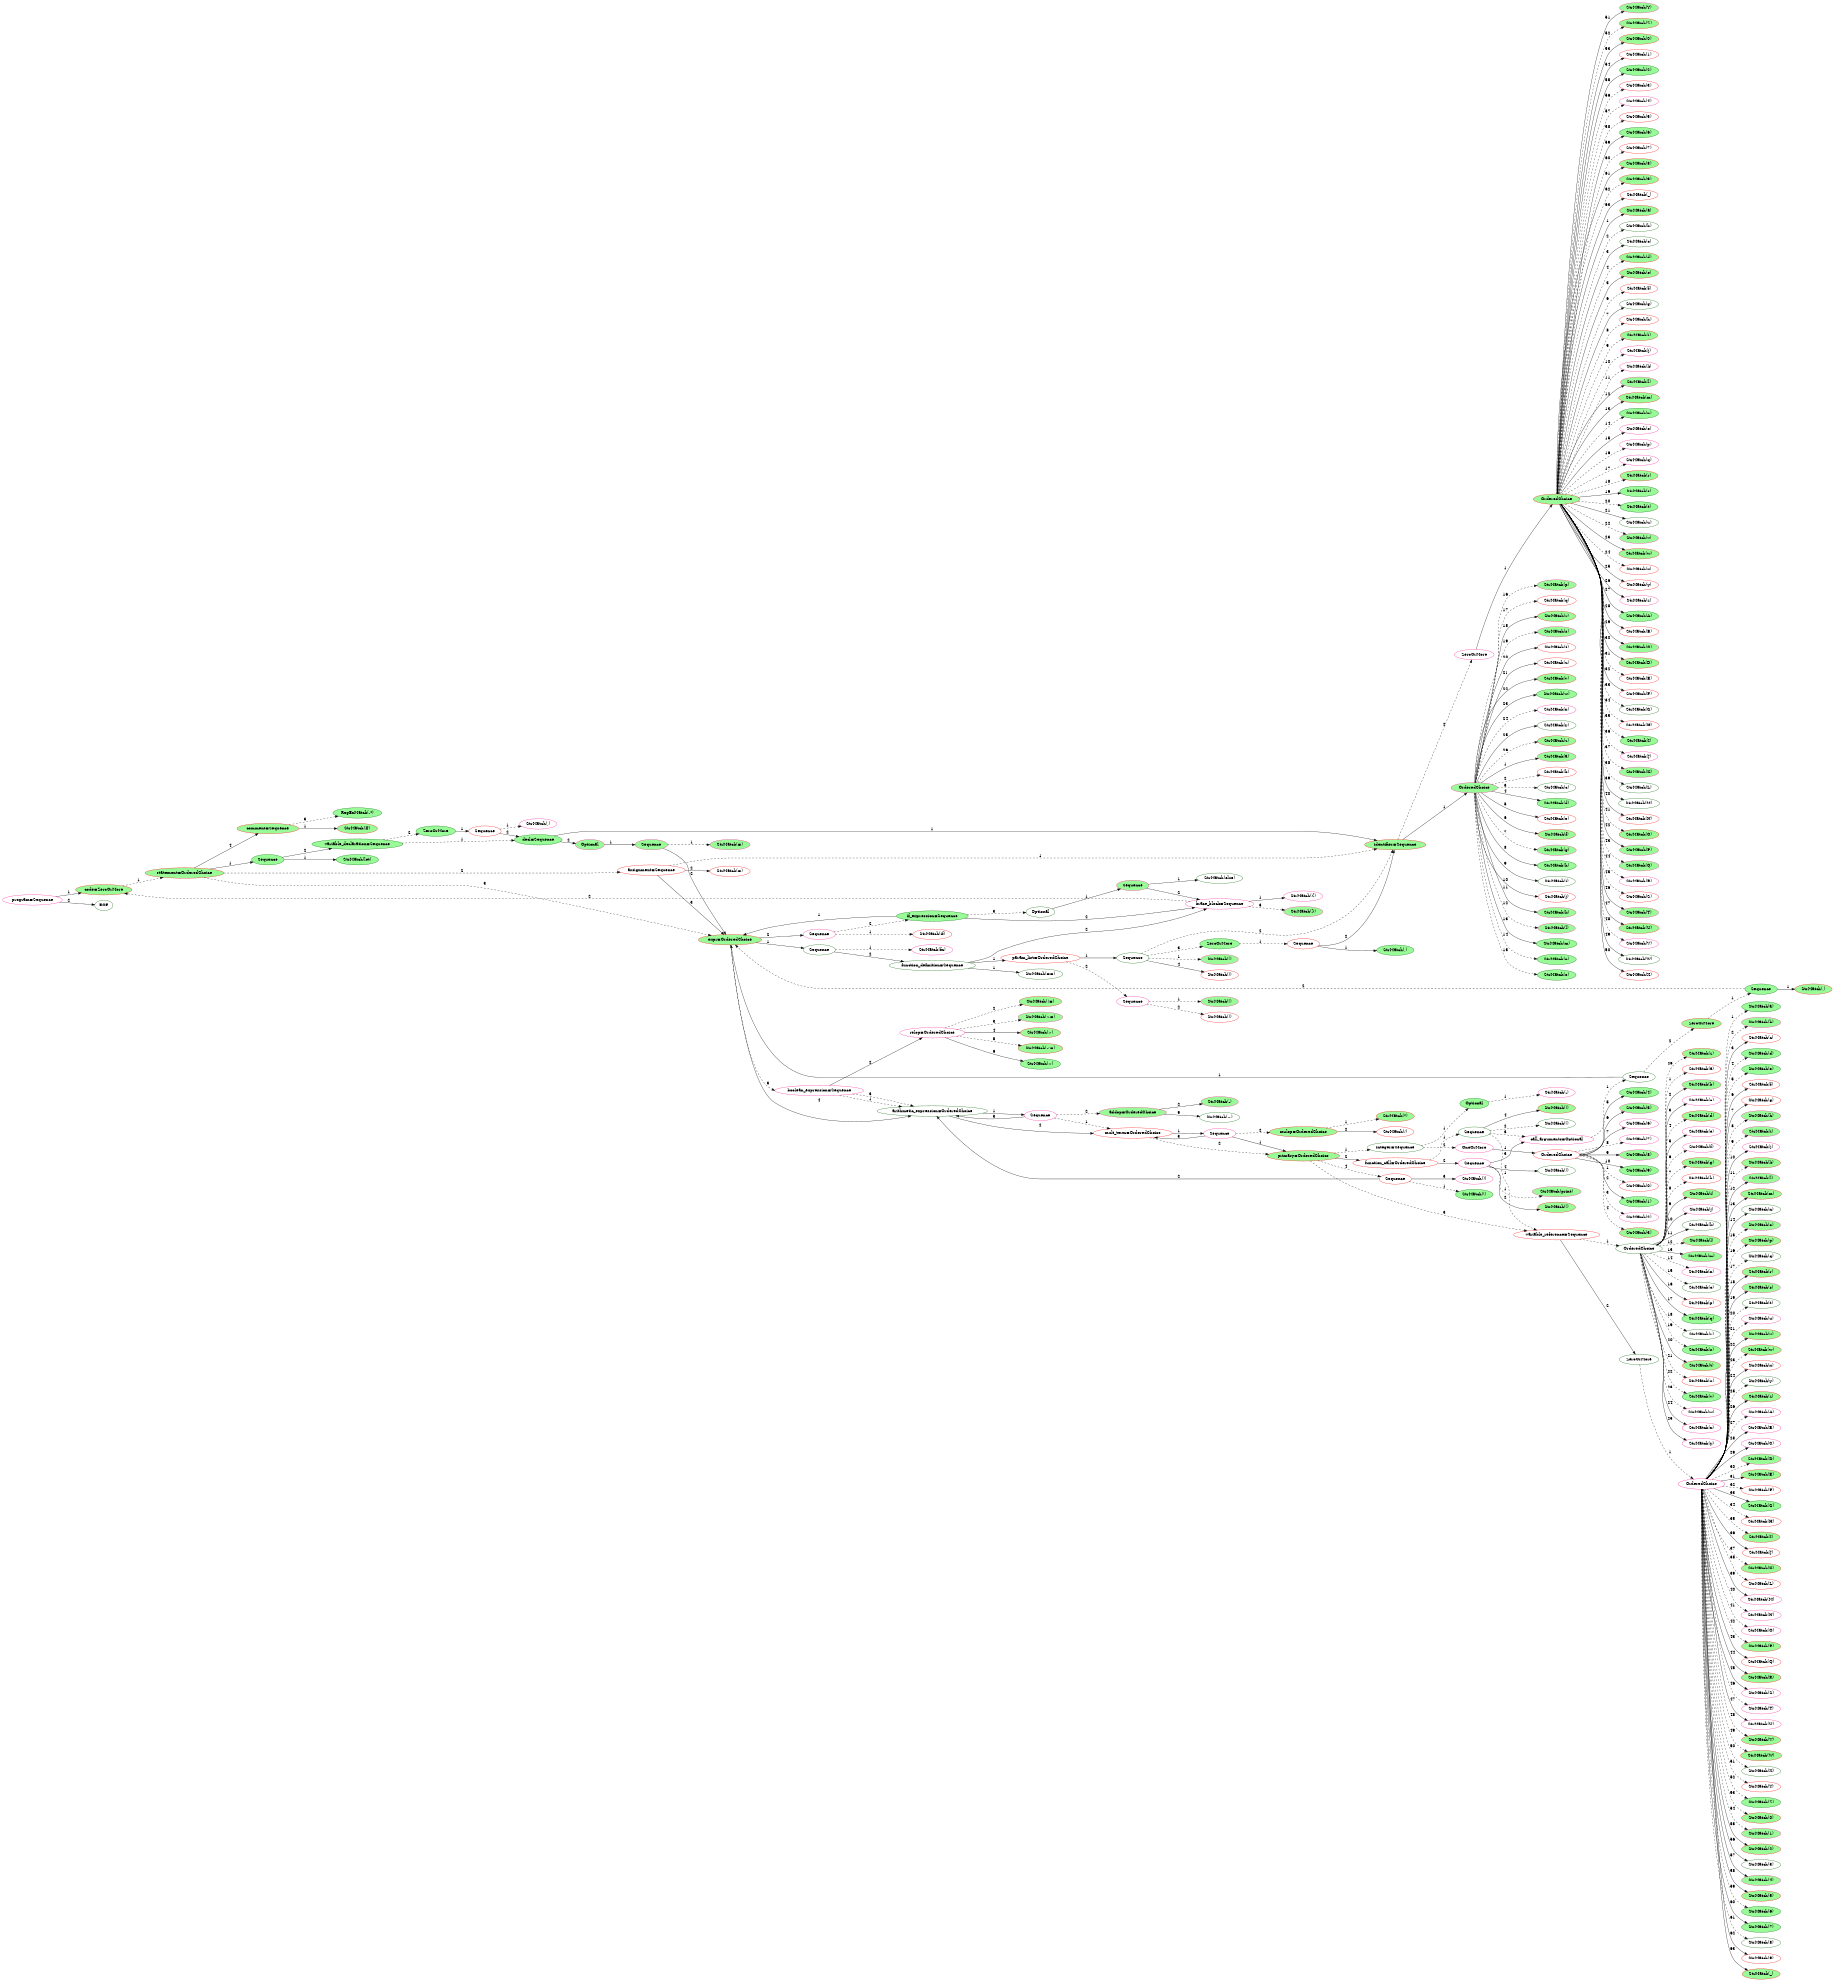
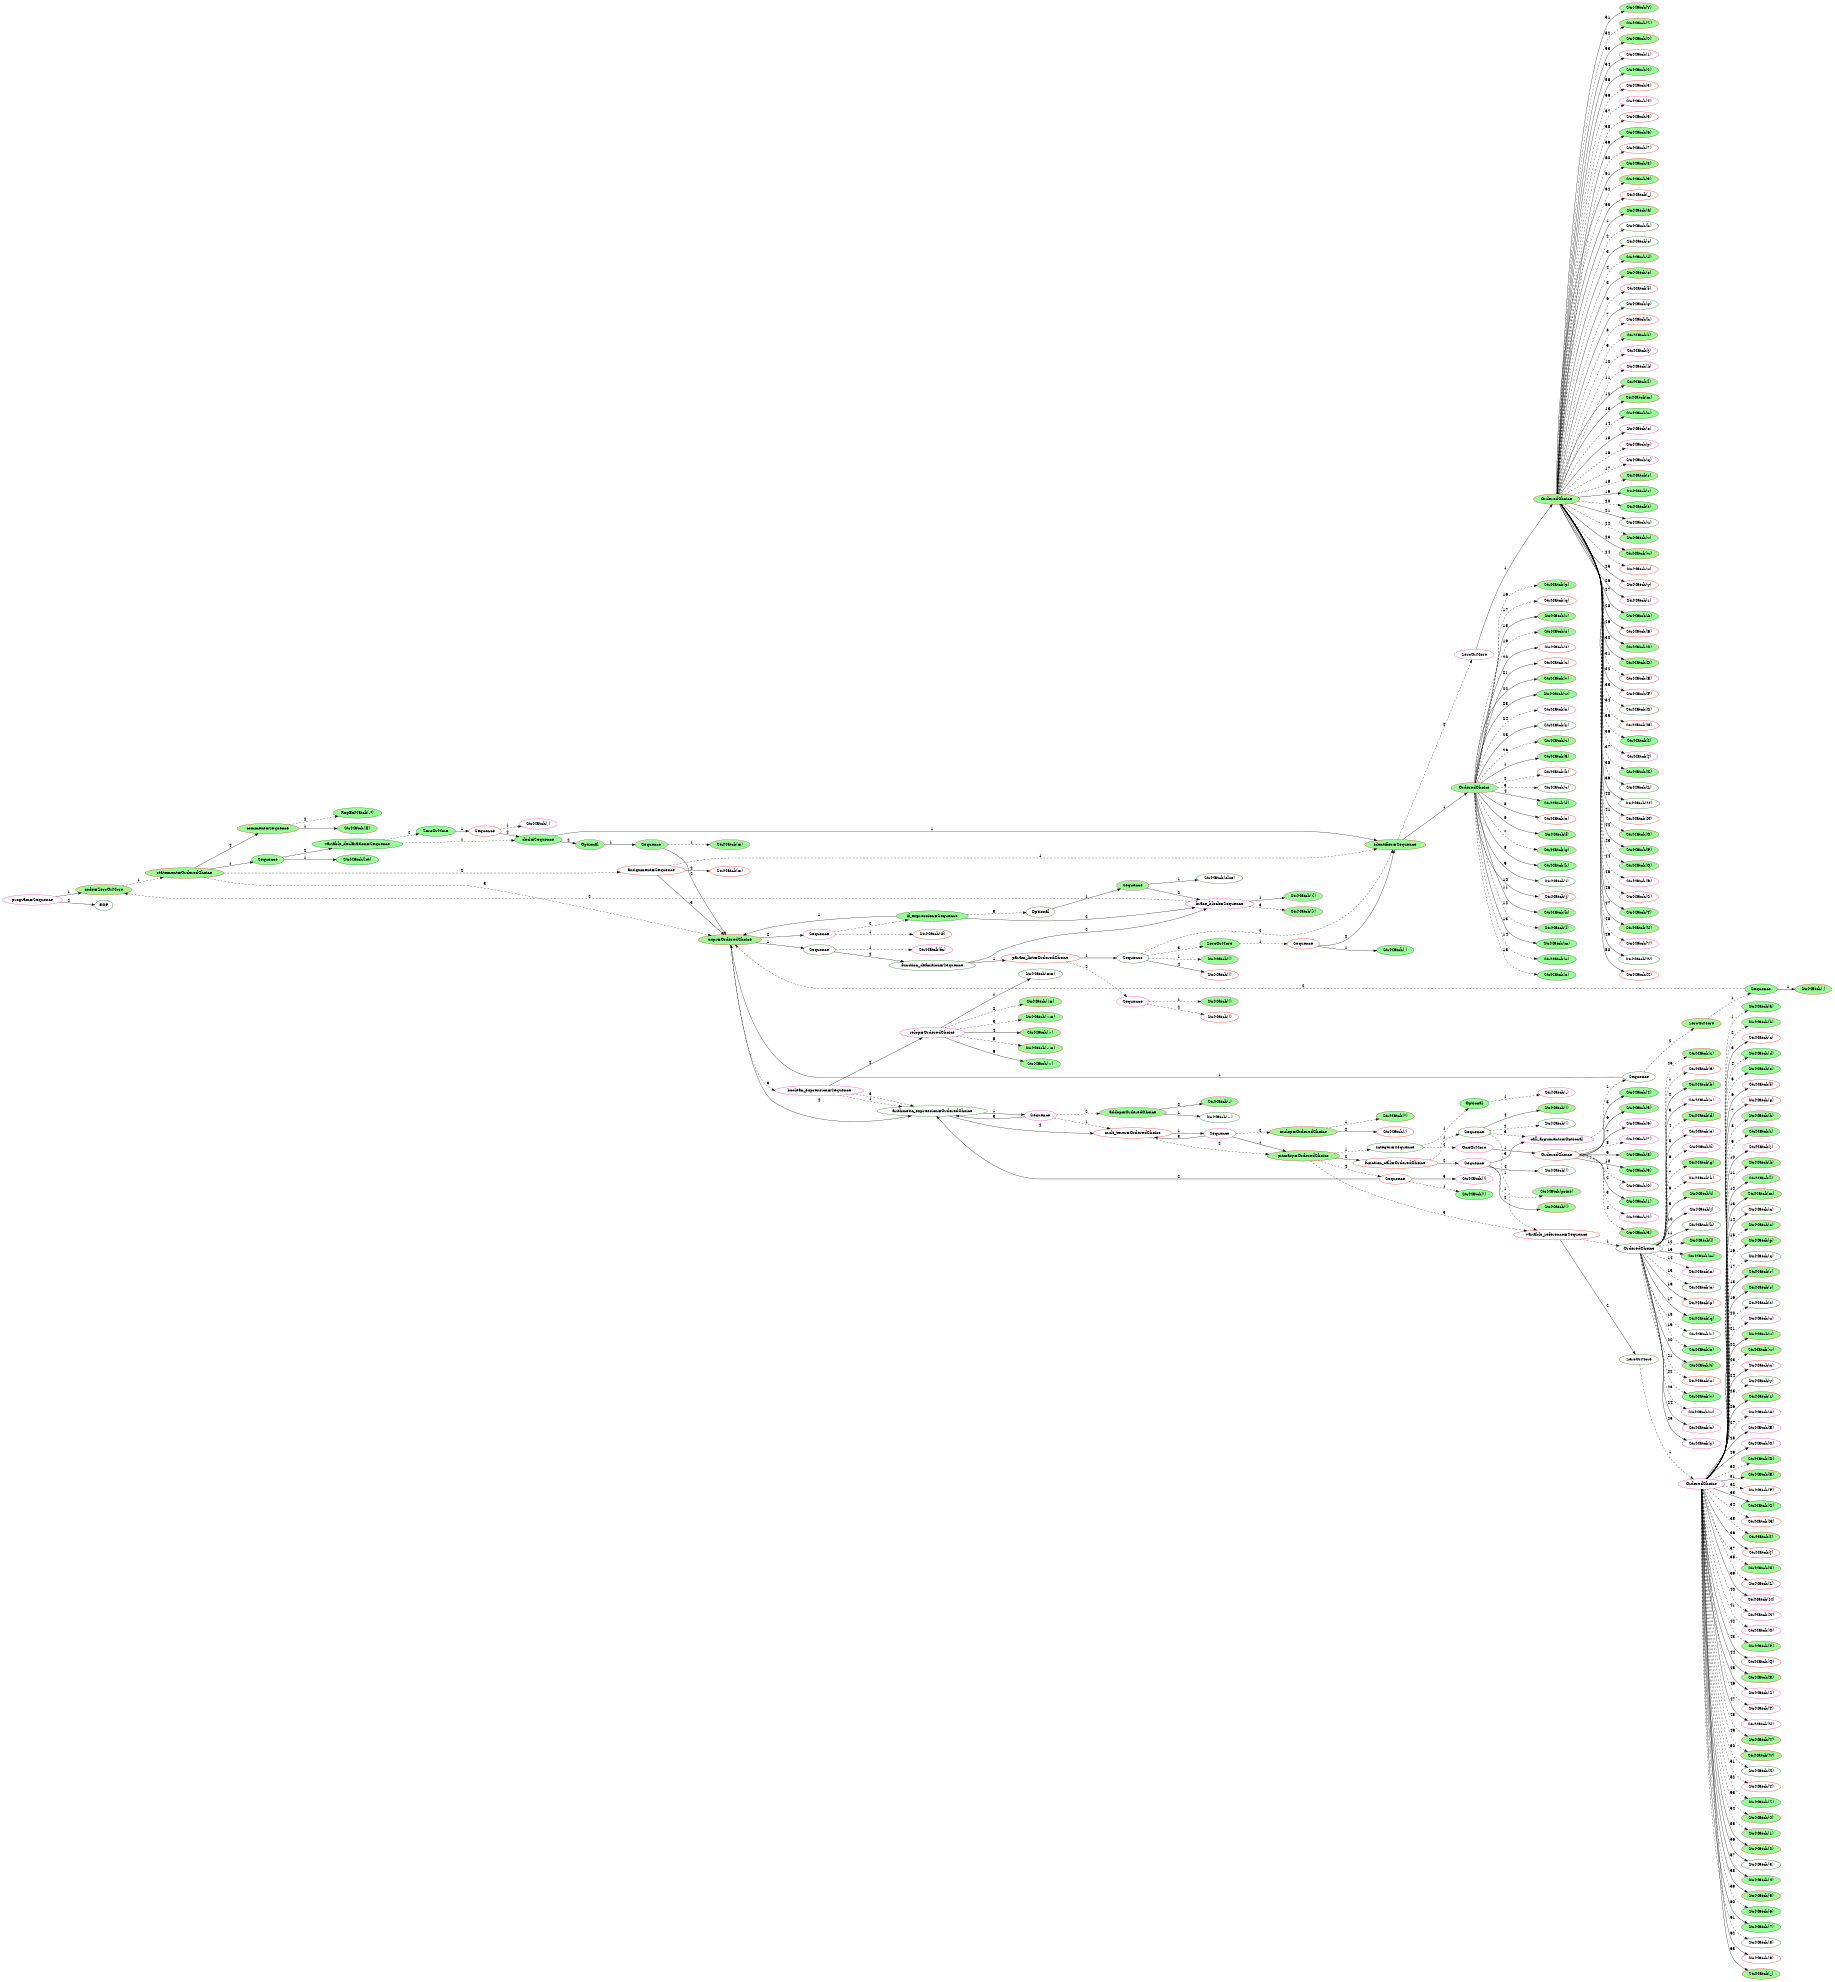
(305, 819) -> (305, 819)
(1303, 896) -> (1303, 896)
(992, 970) -> (984, 1003)
(1179, 1113) -> (1179, 1113)
